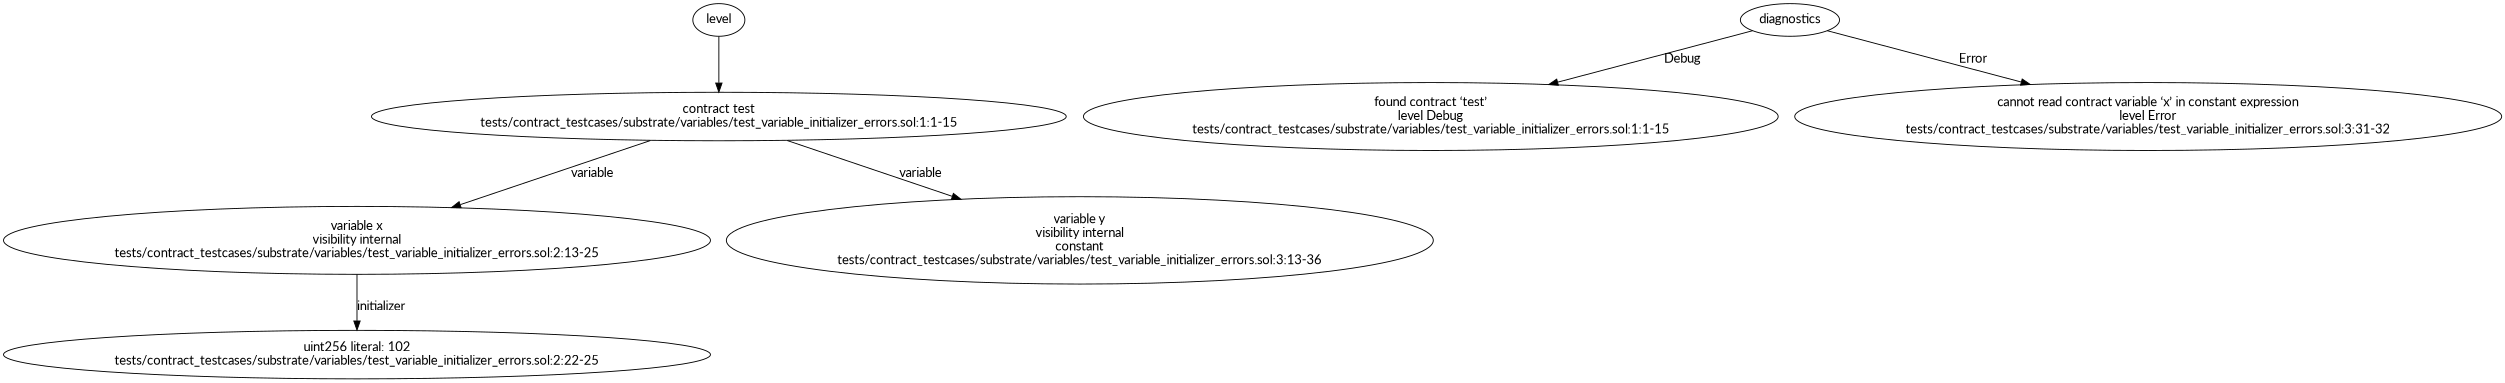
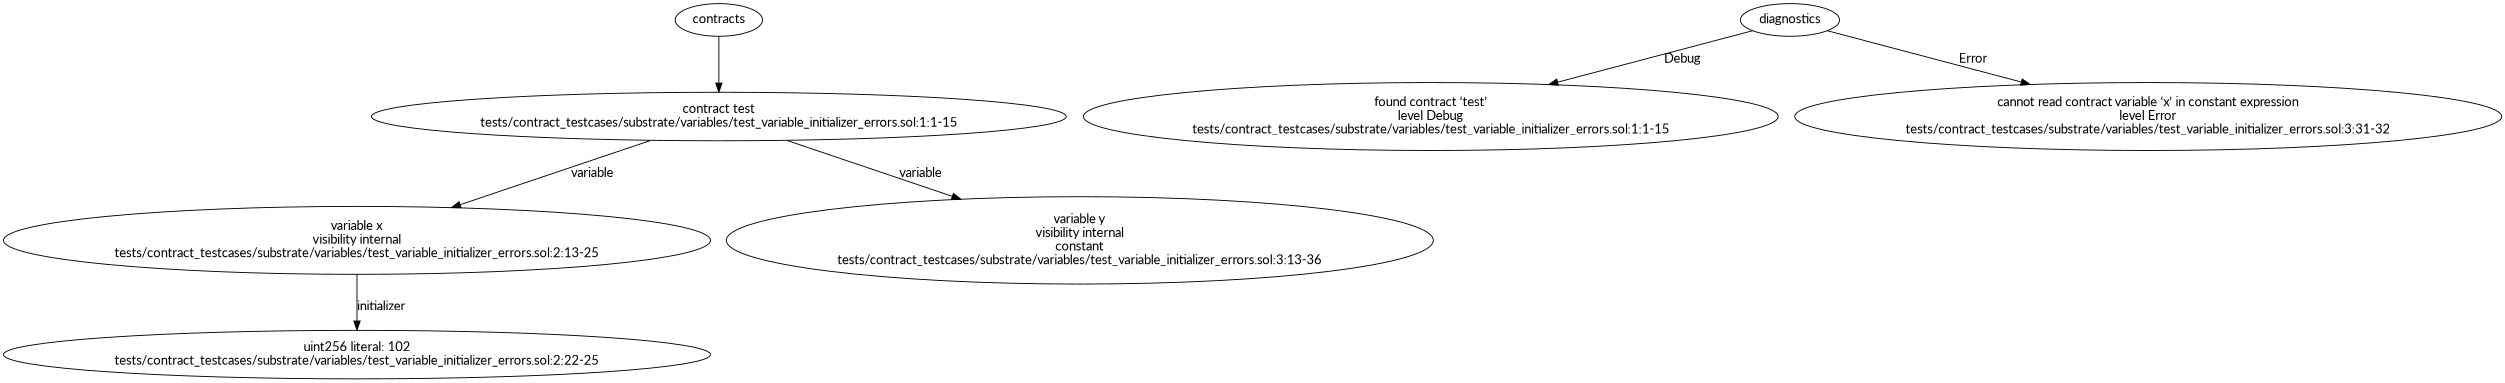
(719, 20) -> (719, 20)
